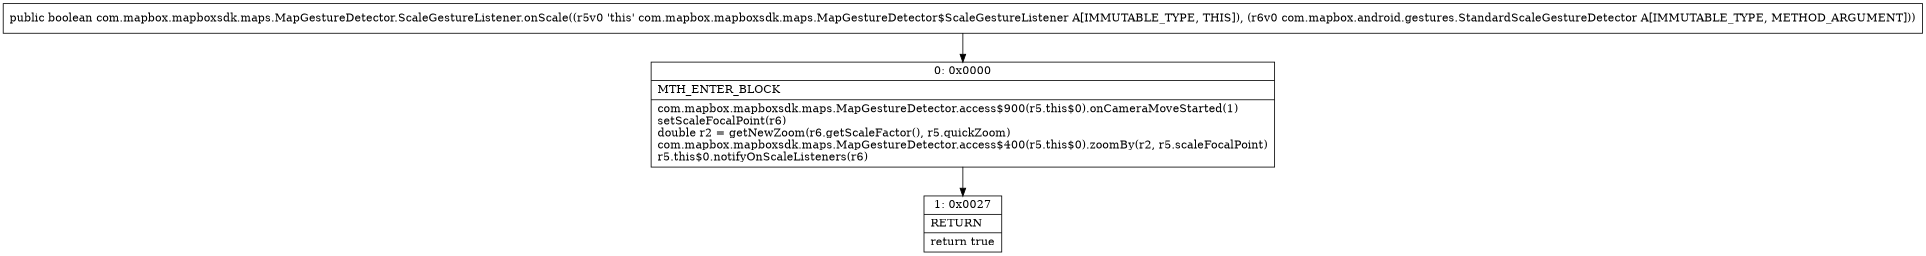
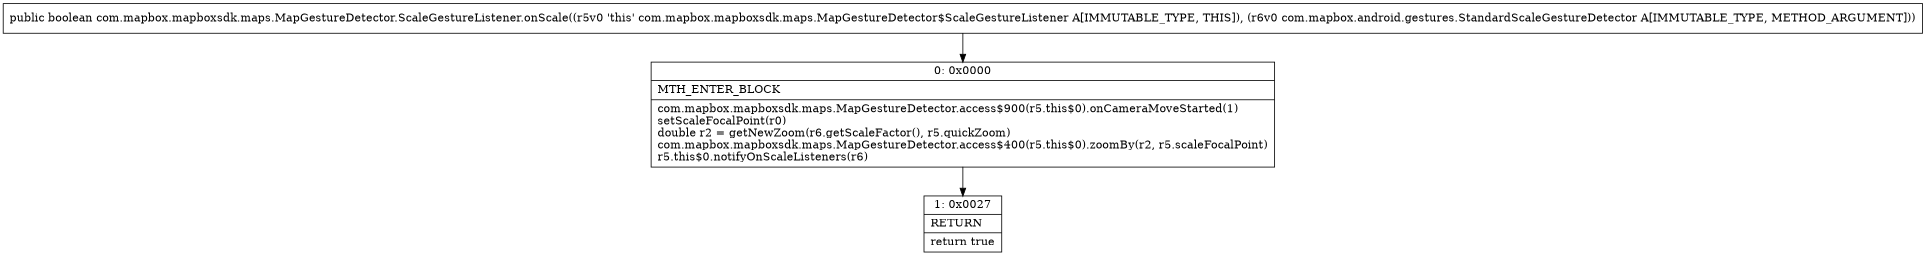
(722, 121) -> (722, 121)
